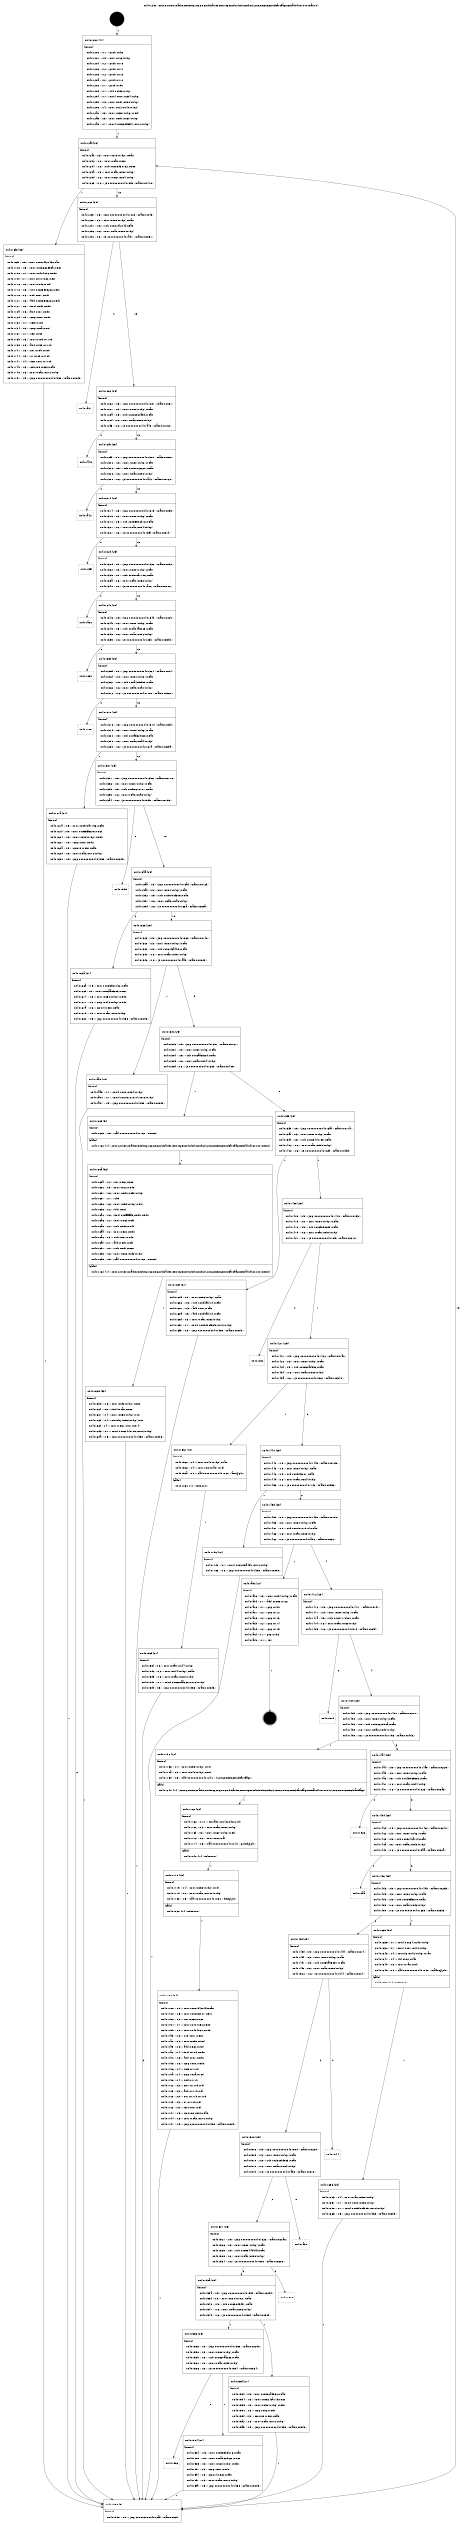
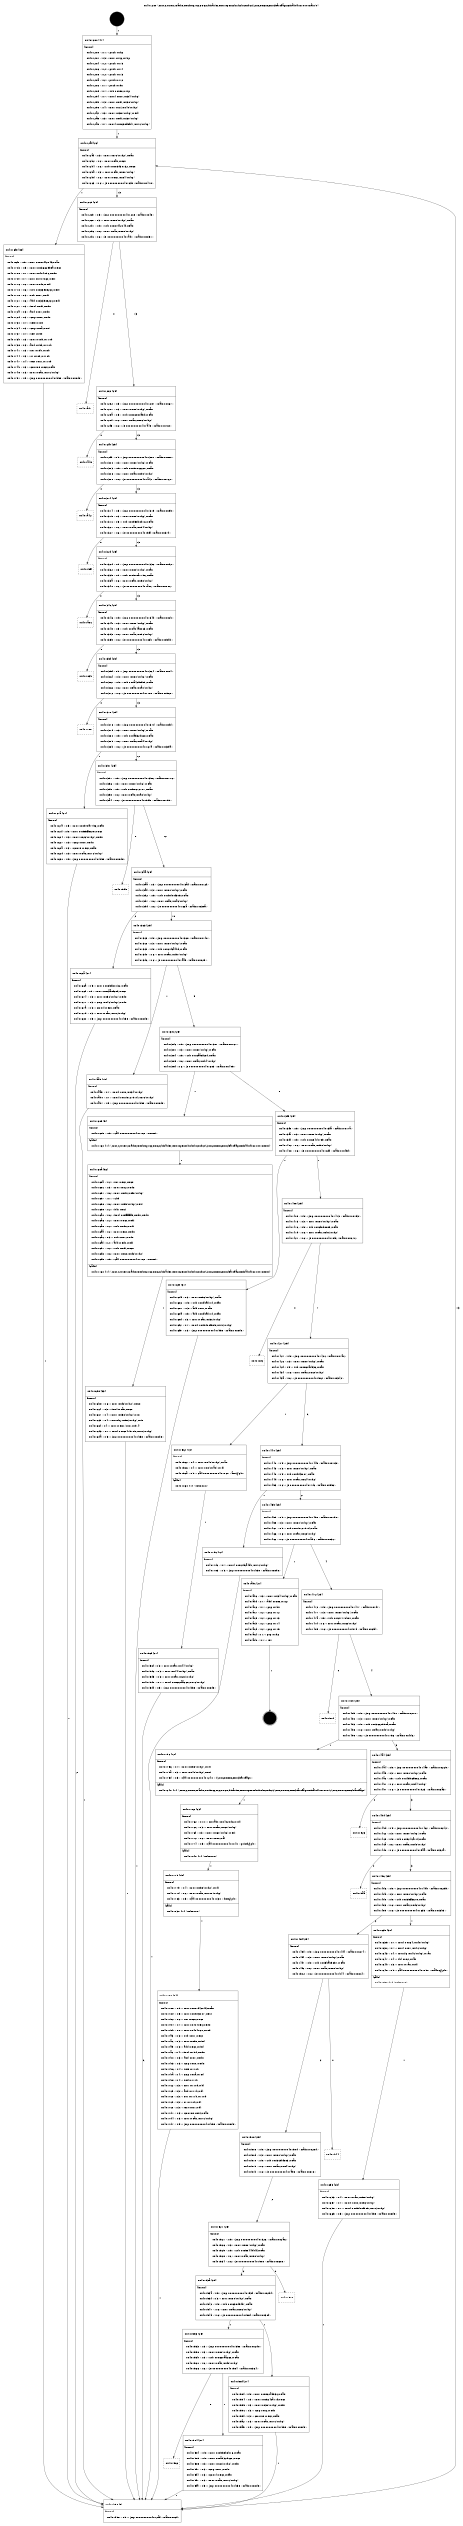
(301, 2244) -> none
